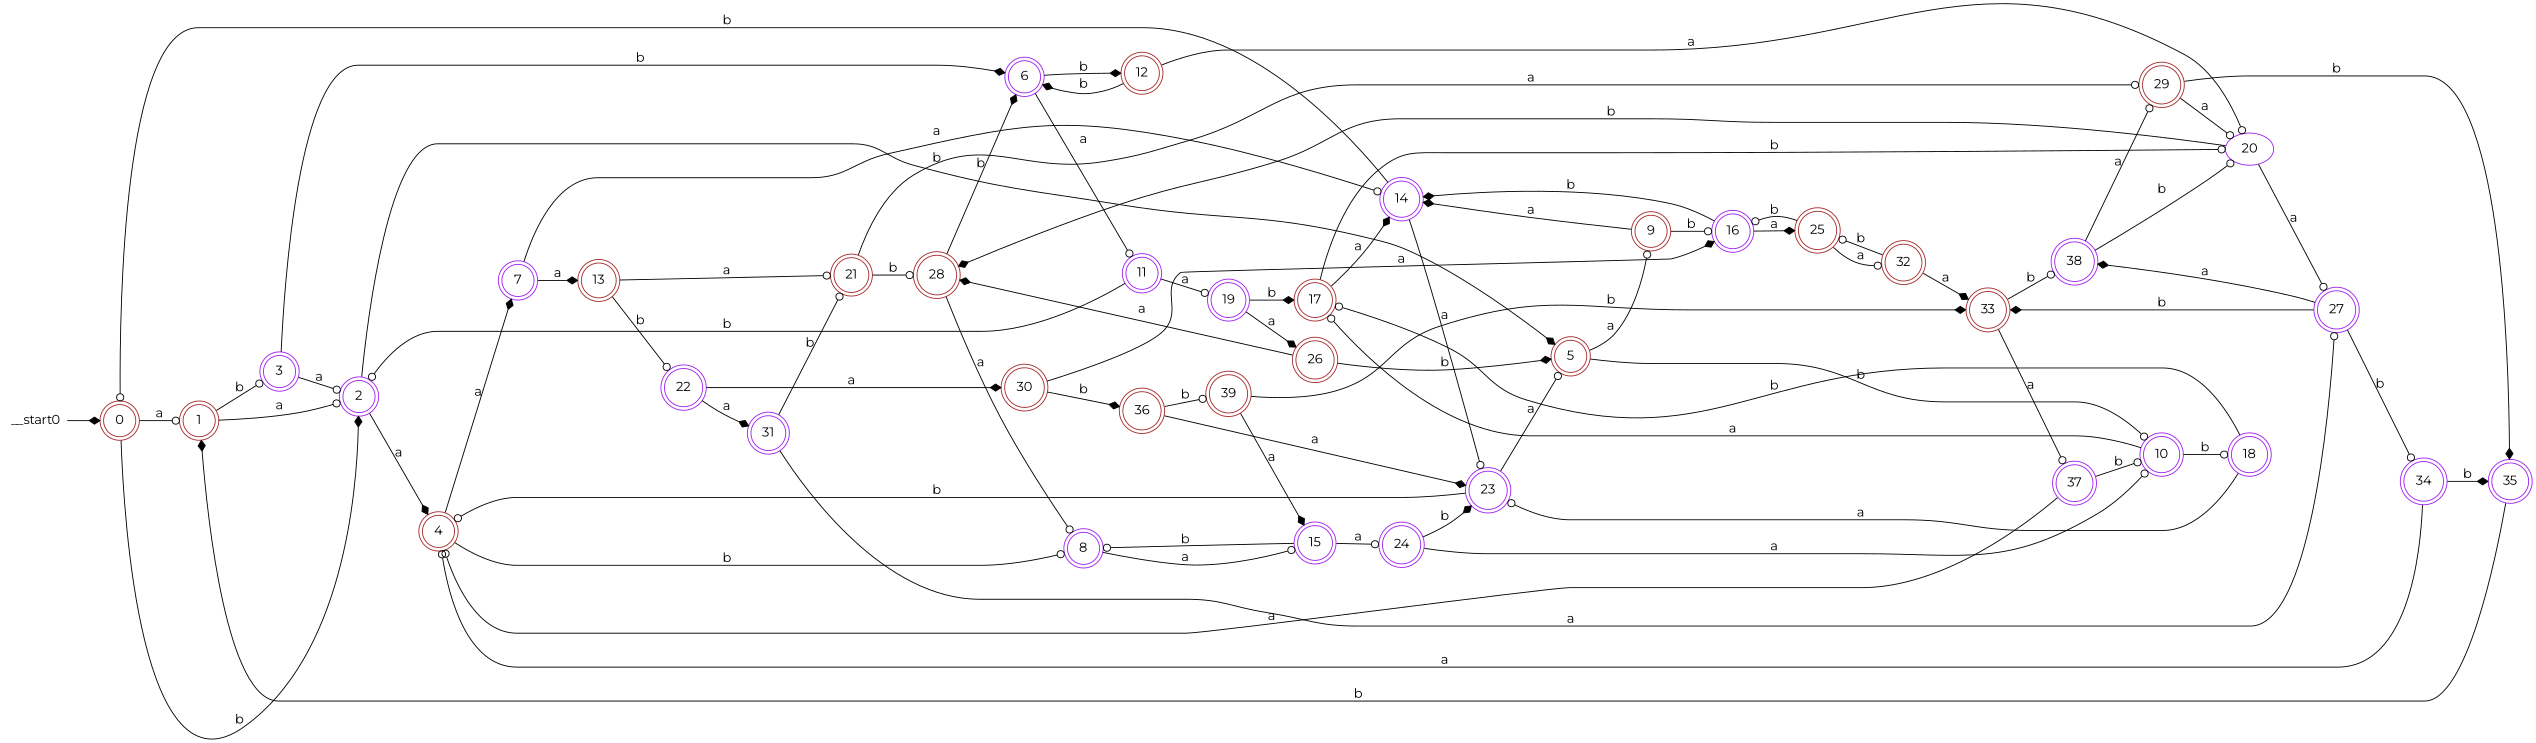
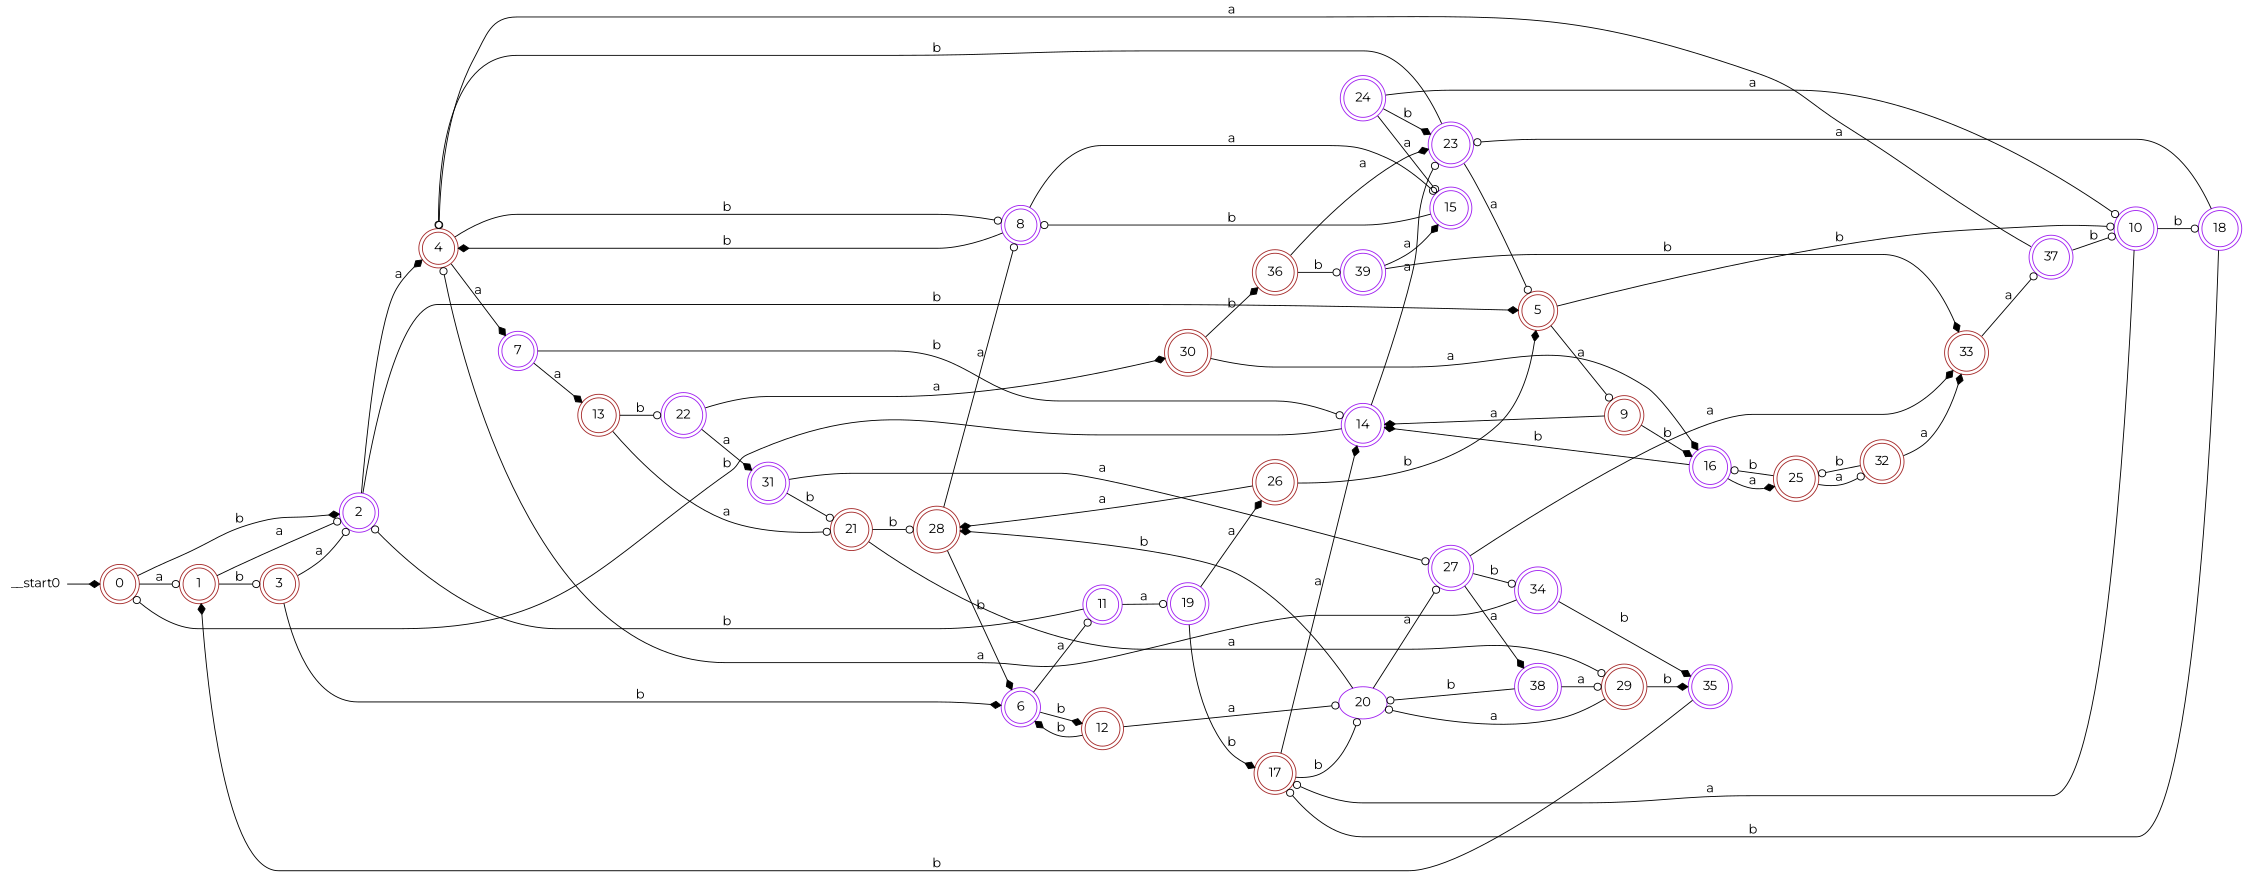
(937, 132) -> (937, 346)
(1688, 231) -> (1662, 438)
none -> (737, 248)
(2028, 288) -> none
(2162, 303) -> (1710, 411)
(280, 372) -> (280, 584)
(1228, 394) -> (1363, 272)
(1354, 544) -> (1405, 151)
